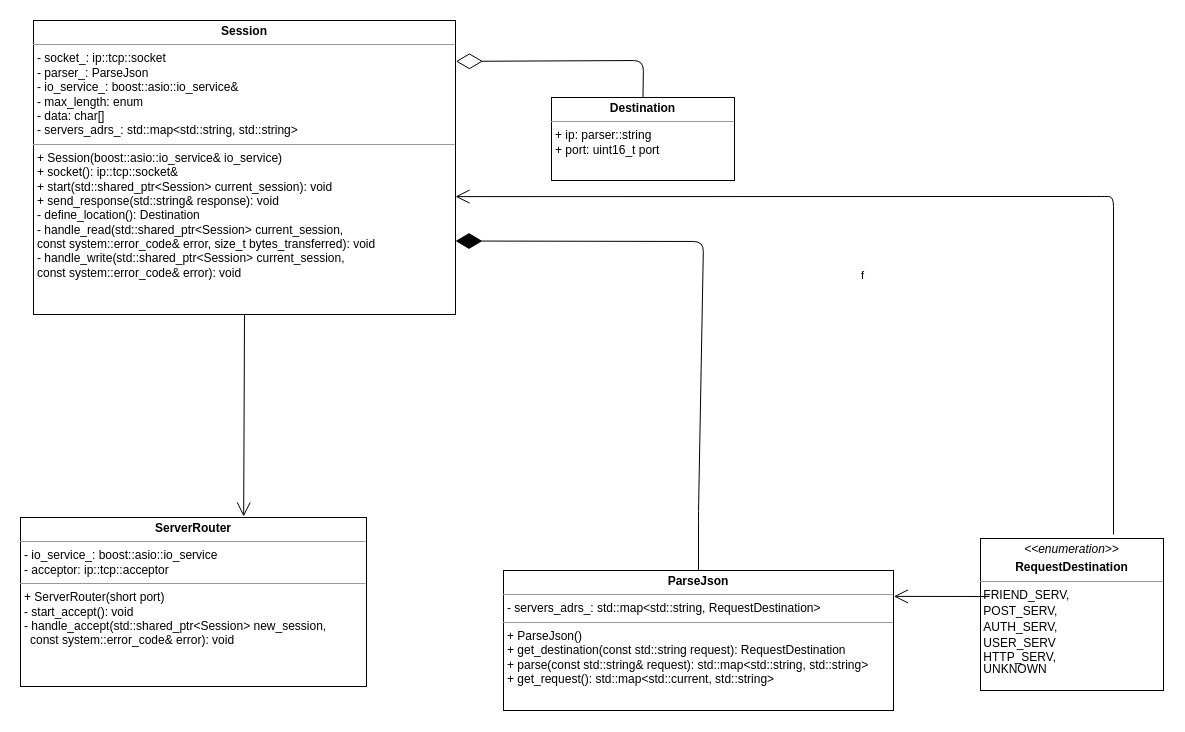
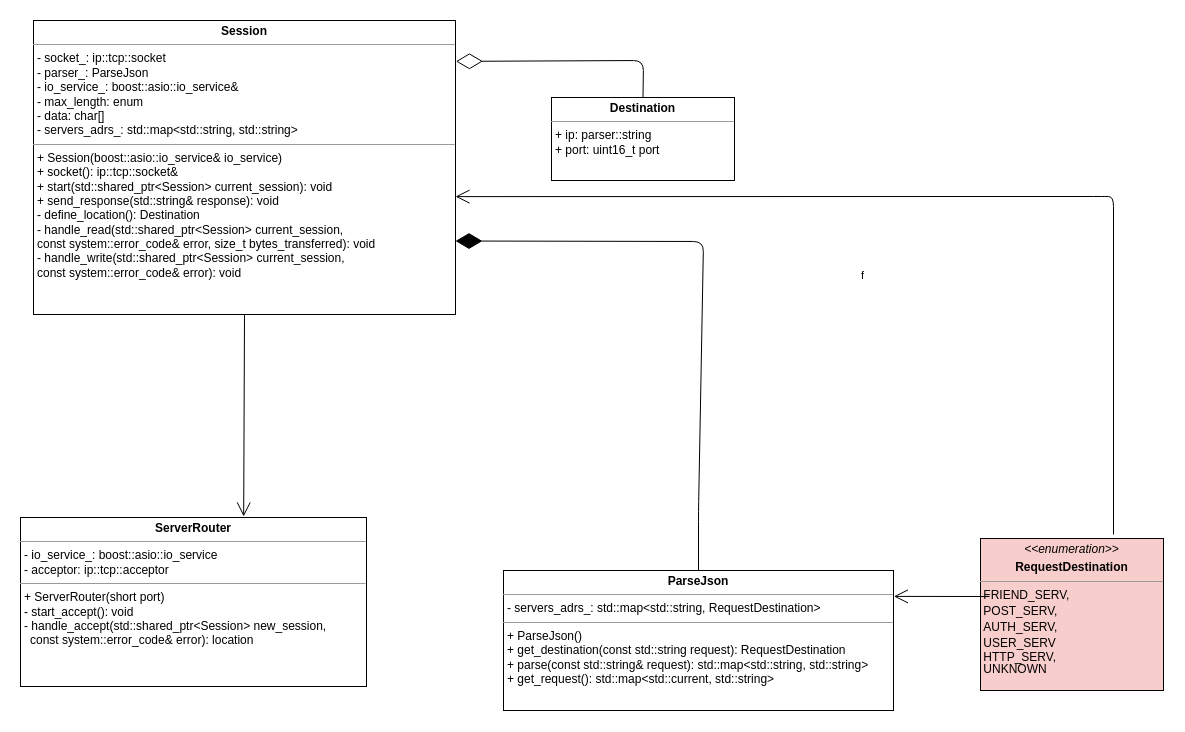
(186, 568) -> (186, 568)
(1072, 615) -> (1072, 615)
